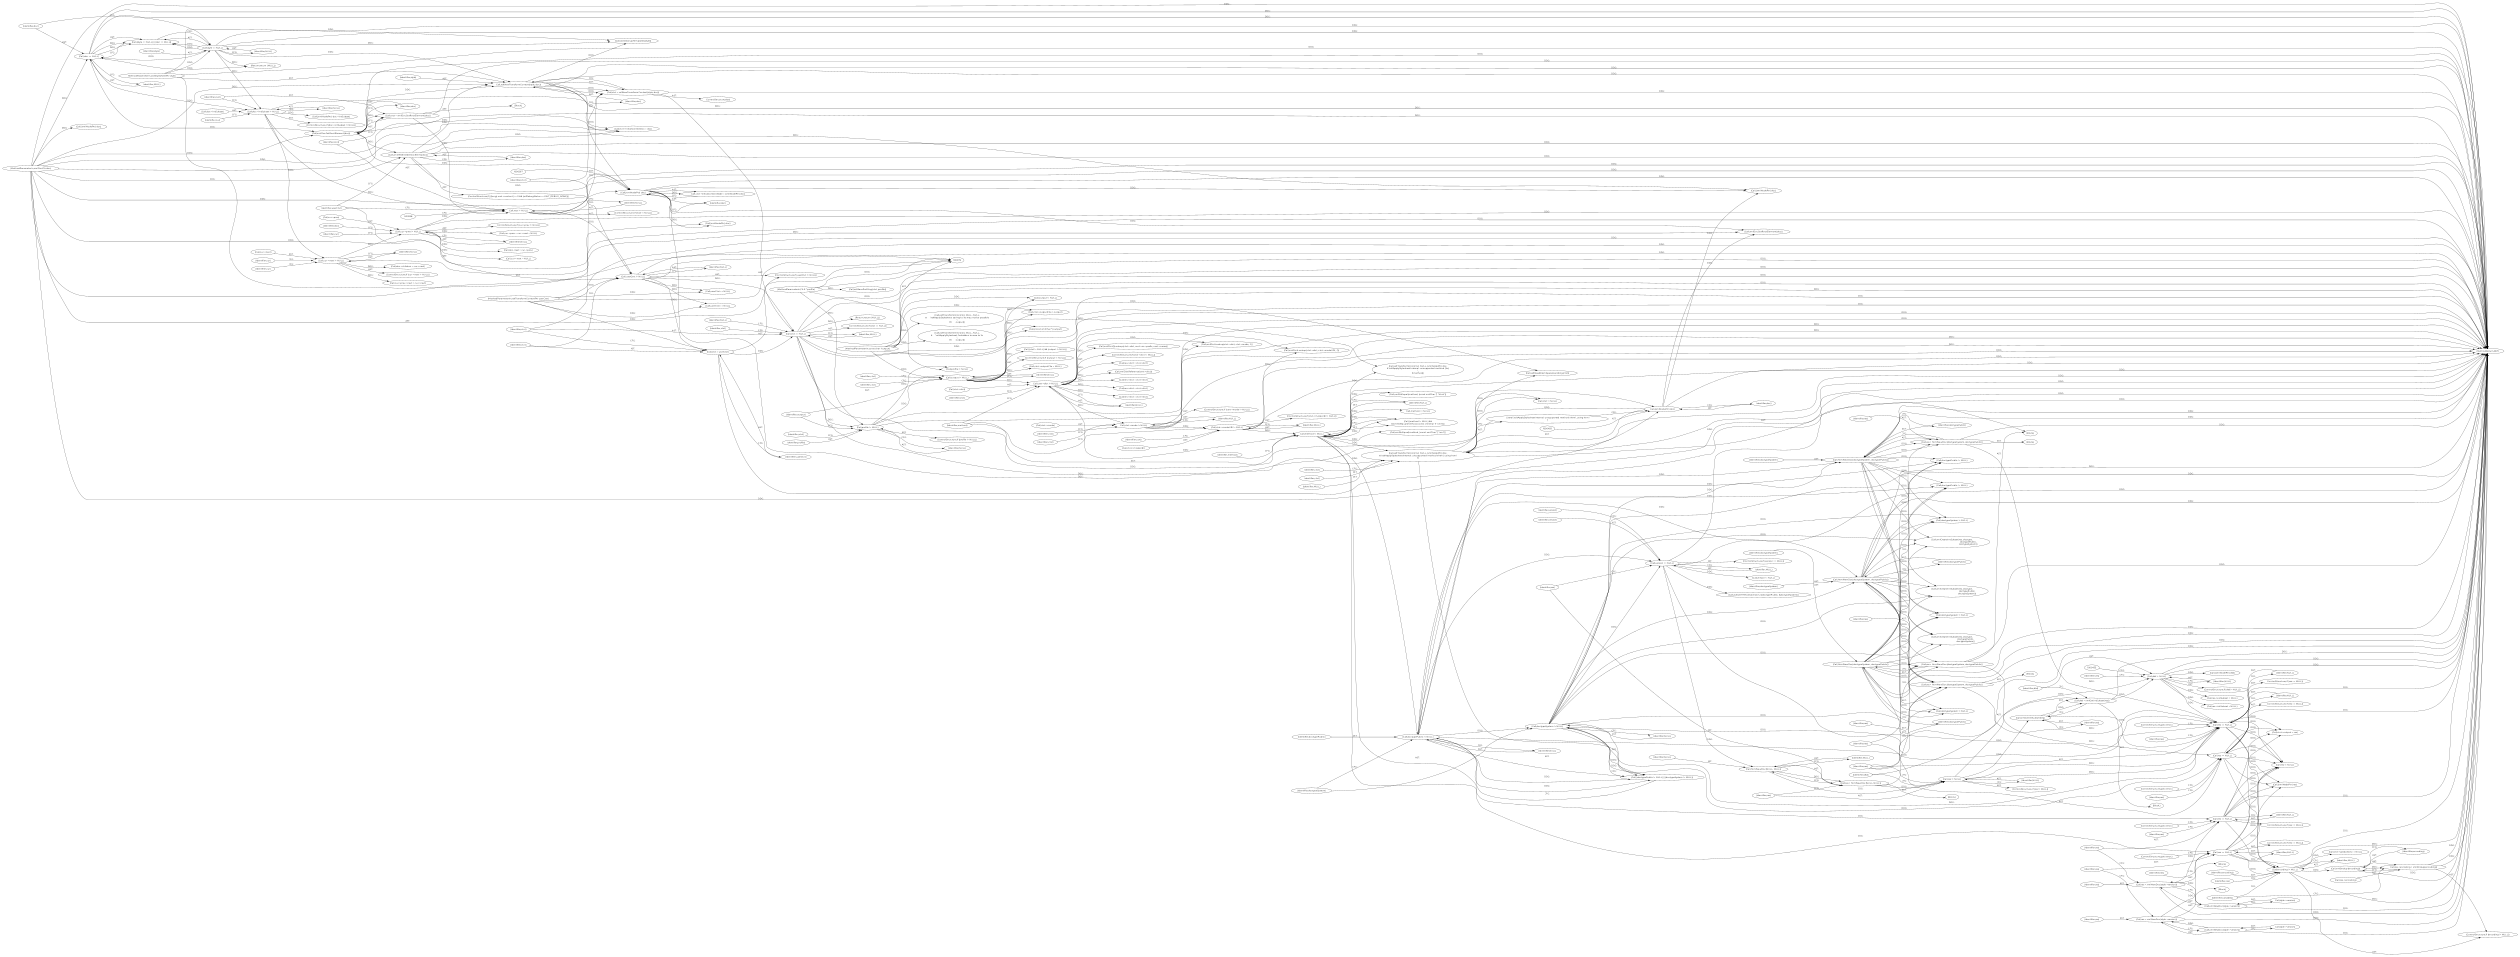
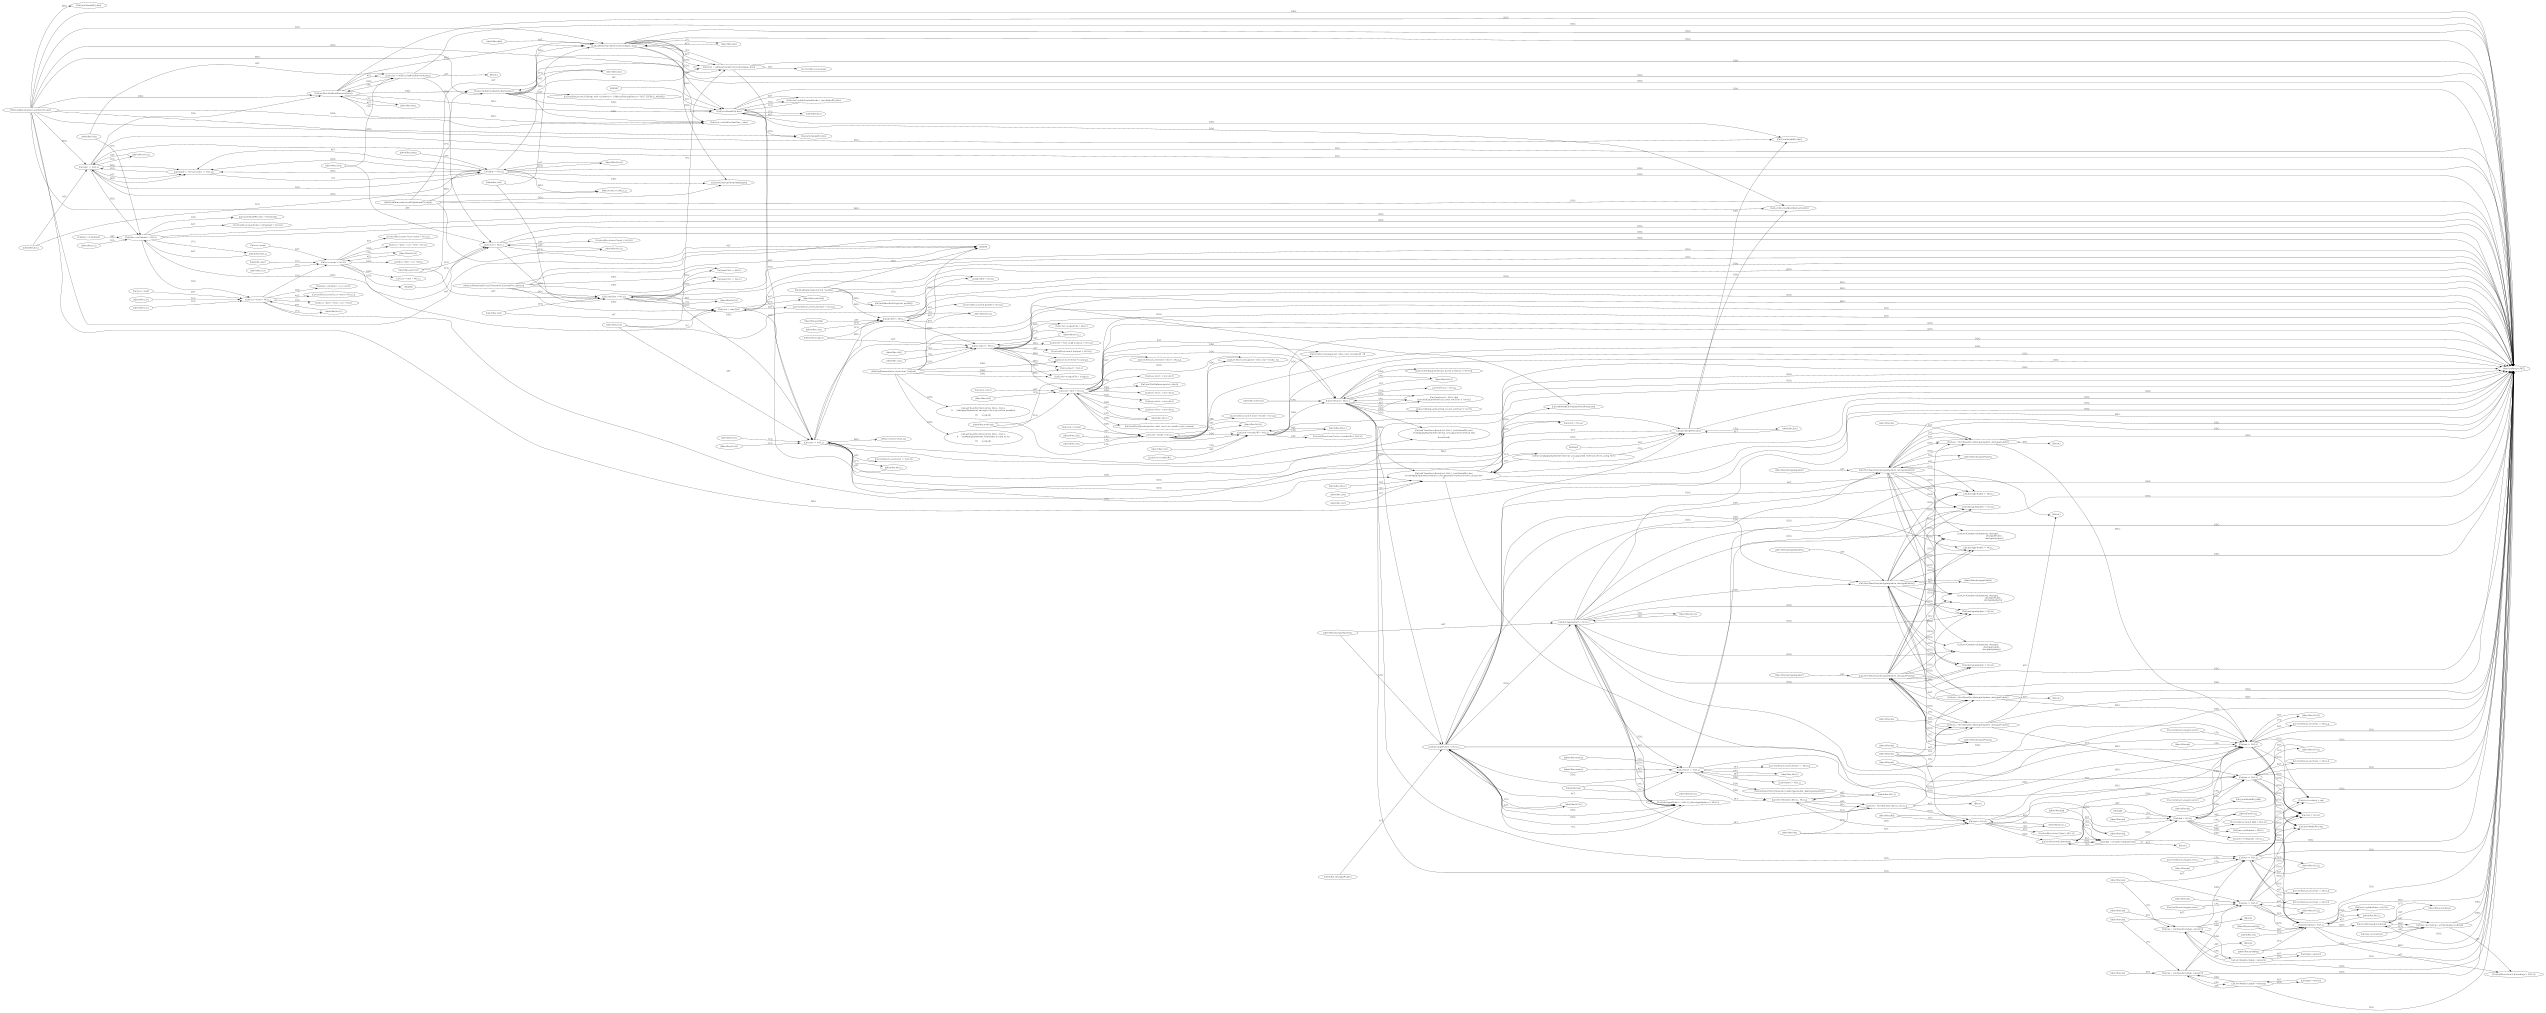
(237, 79) -> none
(454, 215) -> (369, 279)
(708, 276) -> none
